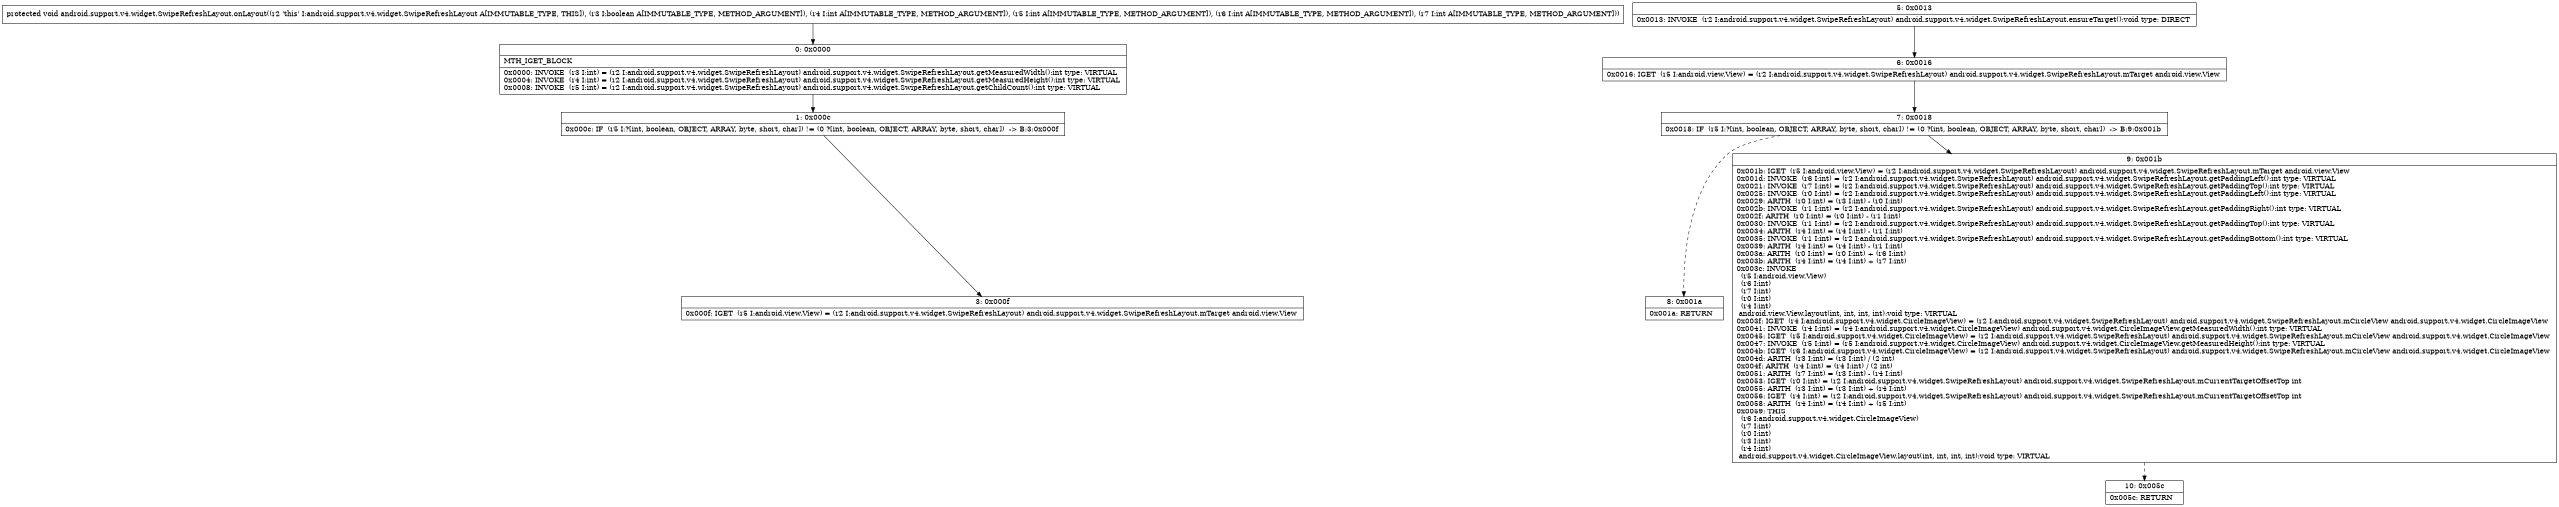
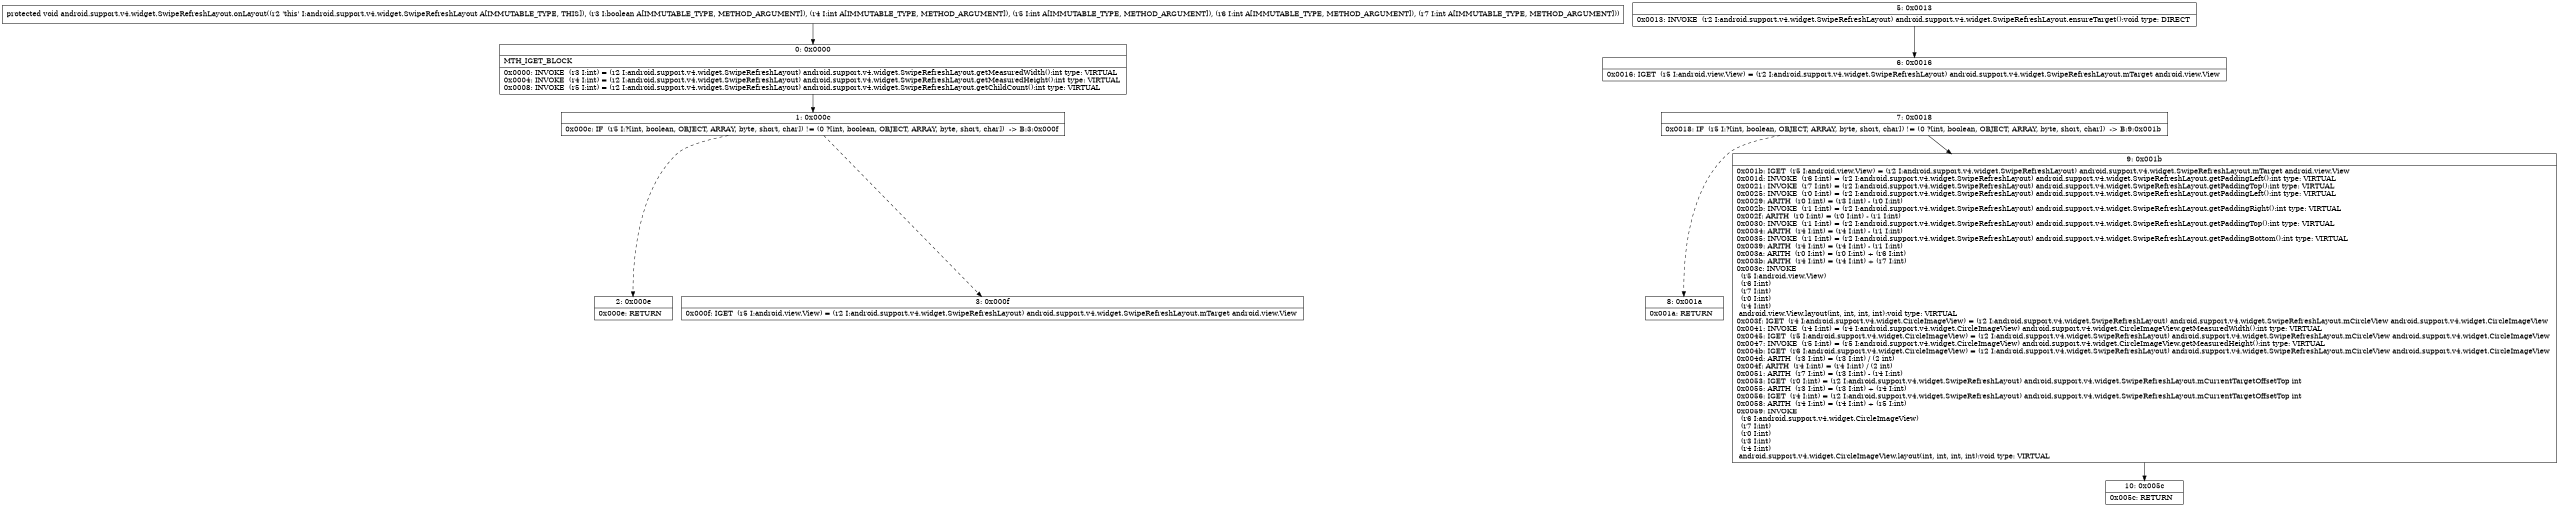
(1914, 94) -> none
(901, 214) -> (901, 214)
none -> (634, 308)
(1764, 412) -> (1769, 412)
(2144, 469) -> (2144, 469)
